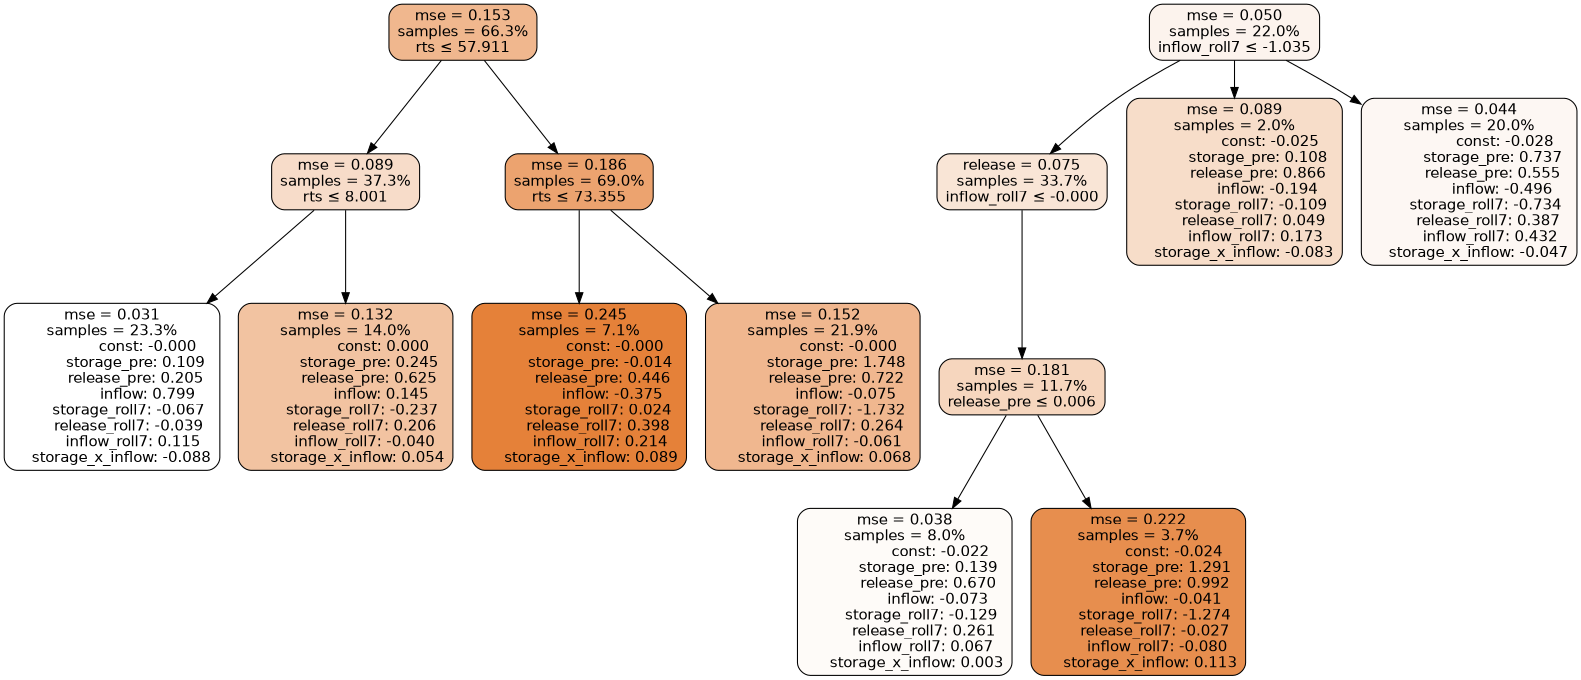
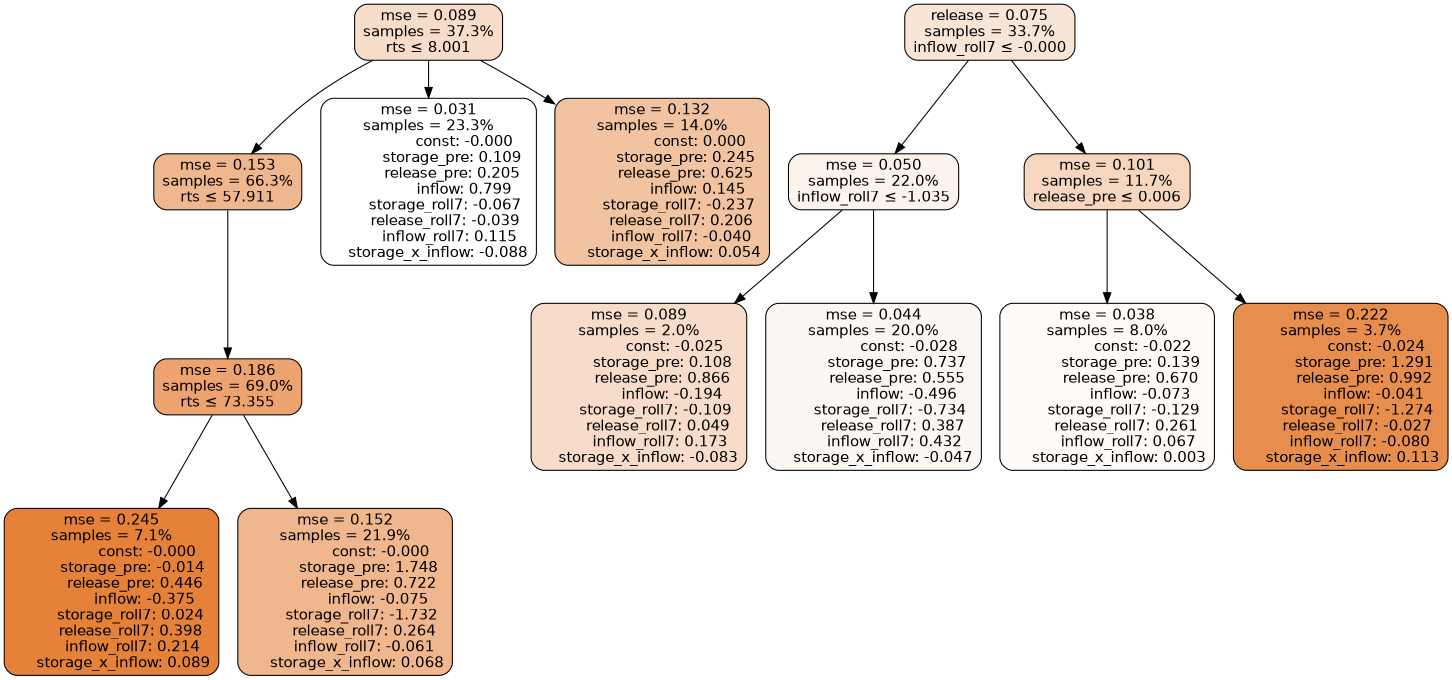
(1116, 99) -> (935, 103)
(408, 103) -> (312, 98)
(1022, 387) -> (1107, 182)
